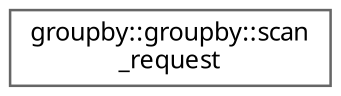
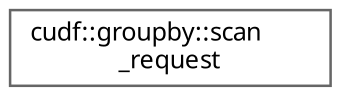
(170, 48) -> (170, 48)
